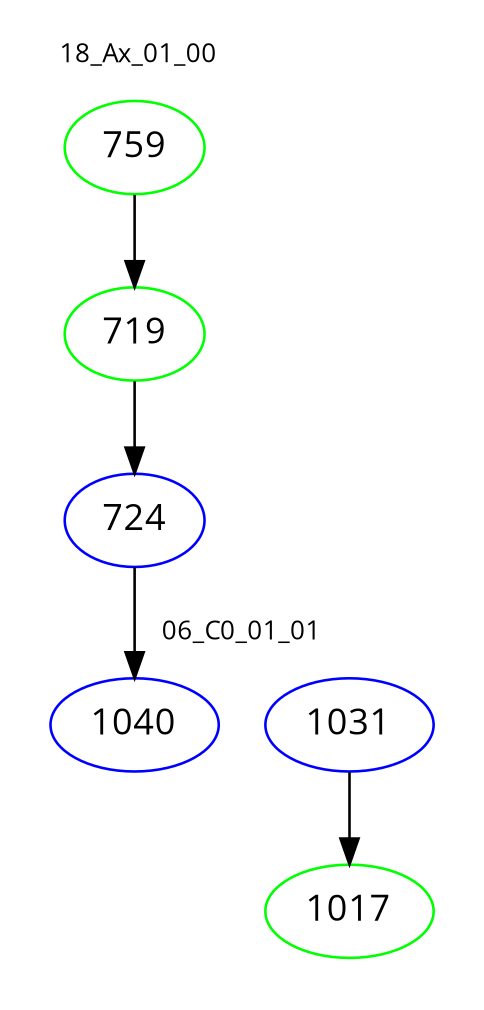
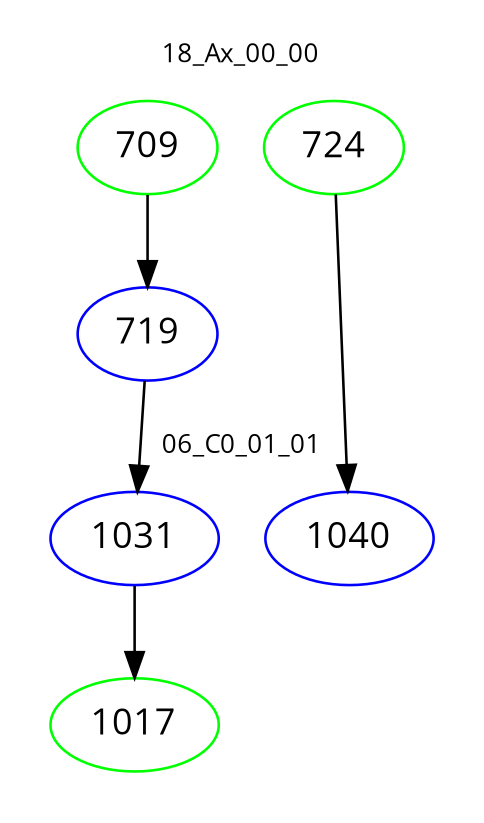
(139, 56) -> (241, 56)
(135, 148) -> (148, 148)
(135, 334) -> (148, 334)
(135, 414) -> (141, 438)
(135, 520) -> (334, 148)
